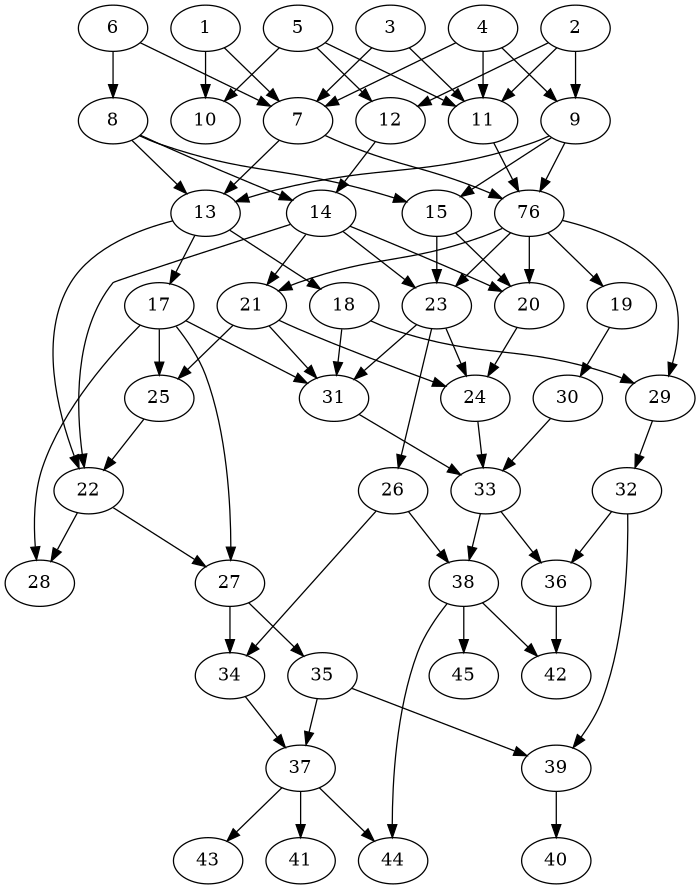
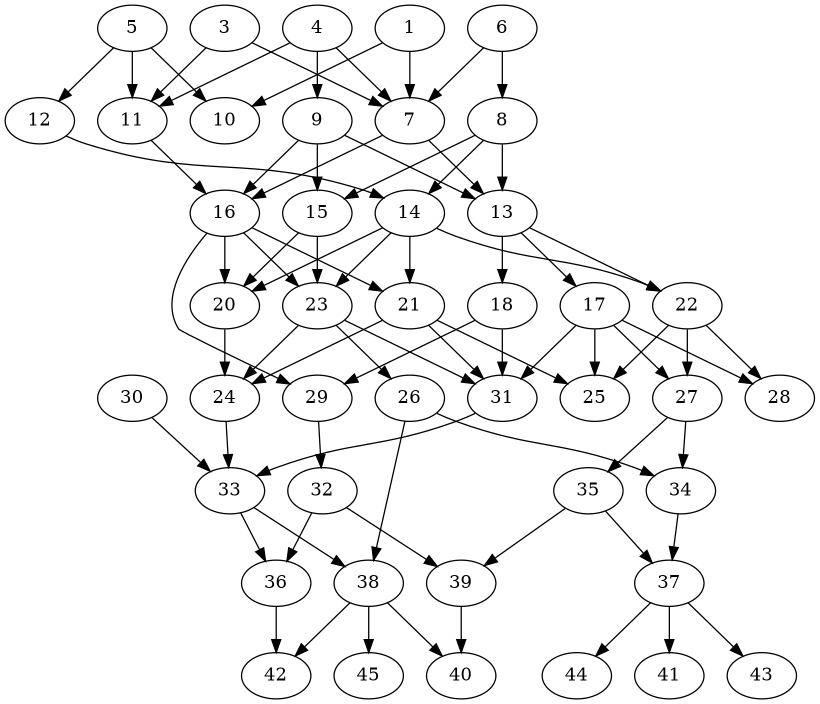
(576, 28) -> none
(529, 213) -> (225, 213)
(622, 306) -> none
(128, 439) -> (647, 346)
(405, 698) -> (410, 625)
